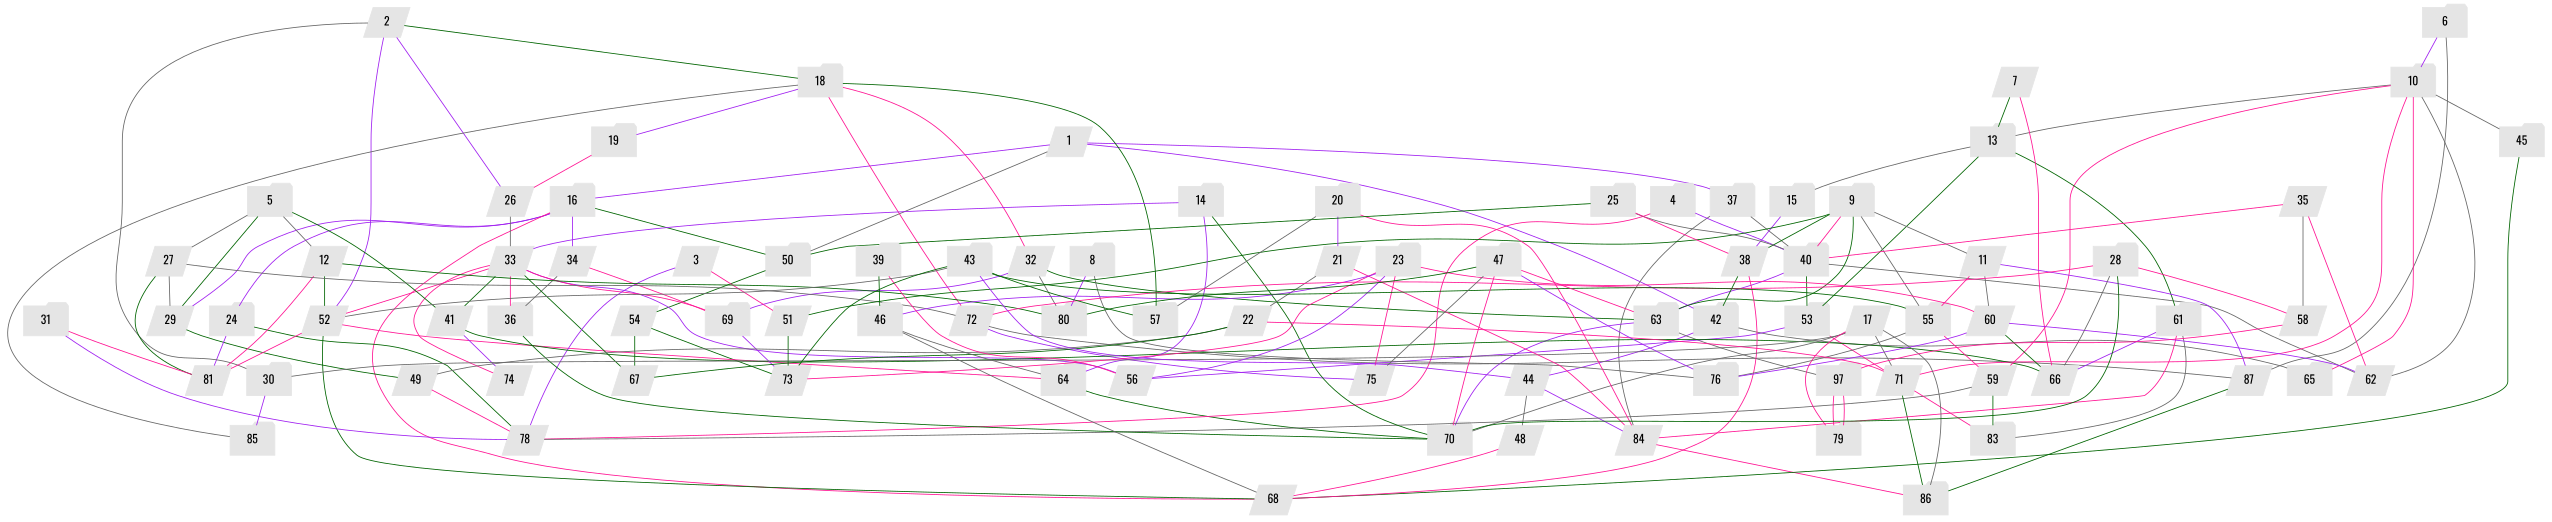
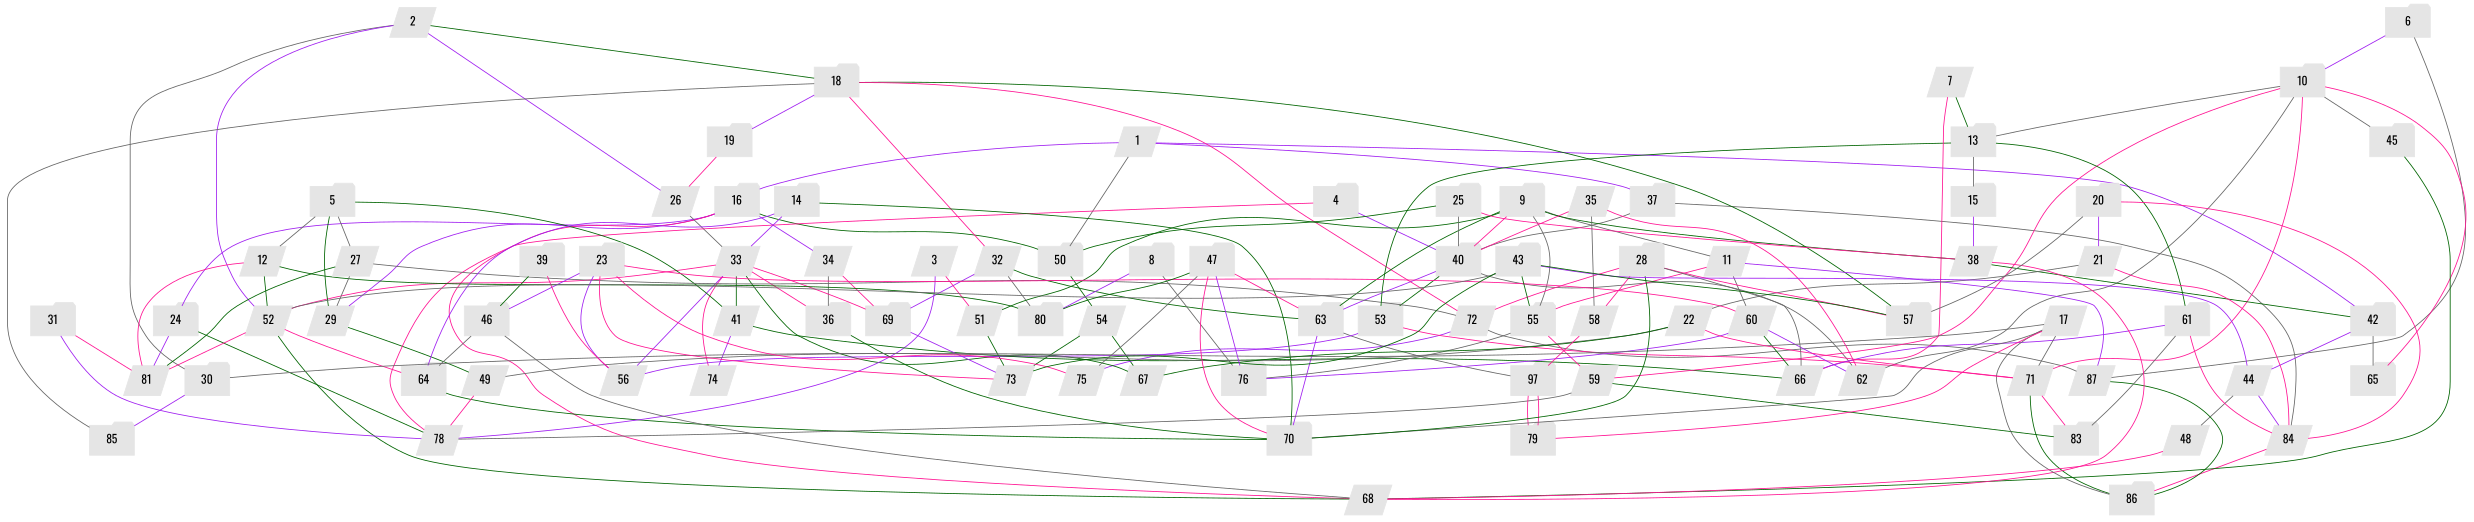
none -> (1775, 293)
